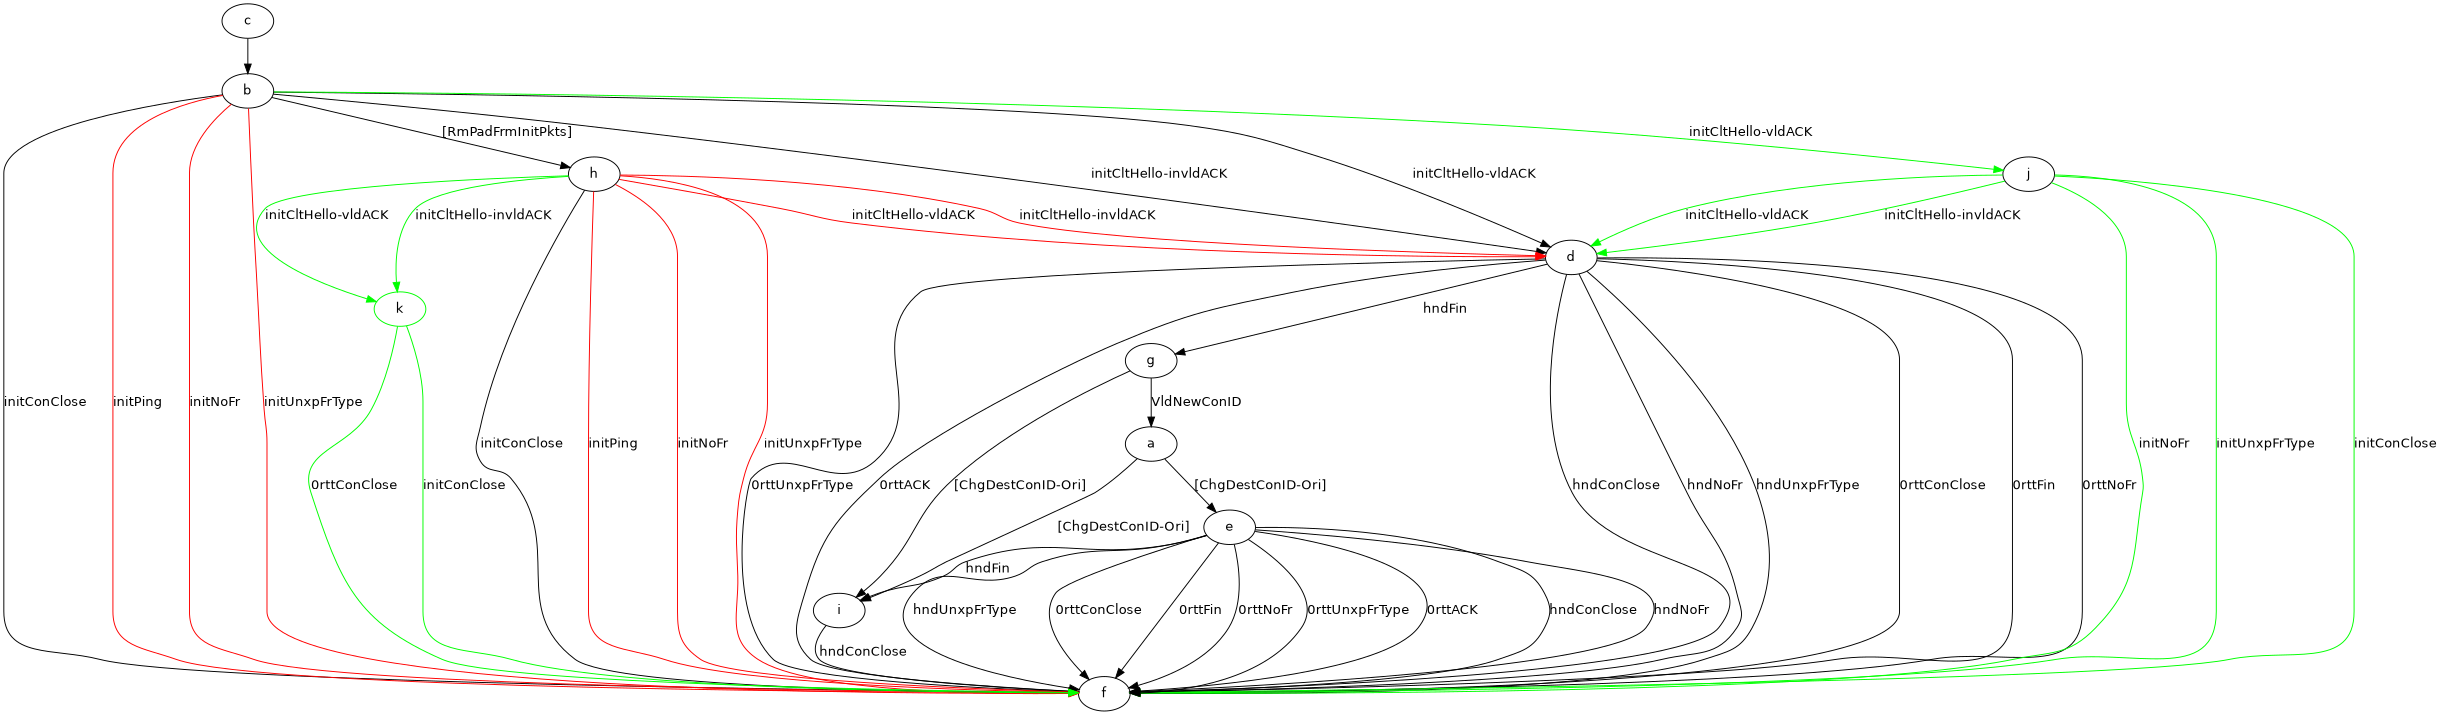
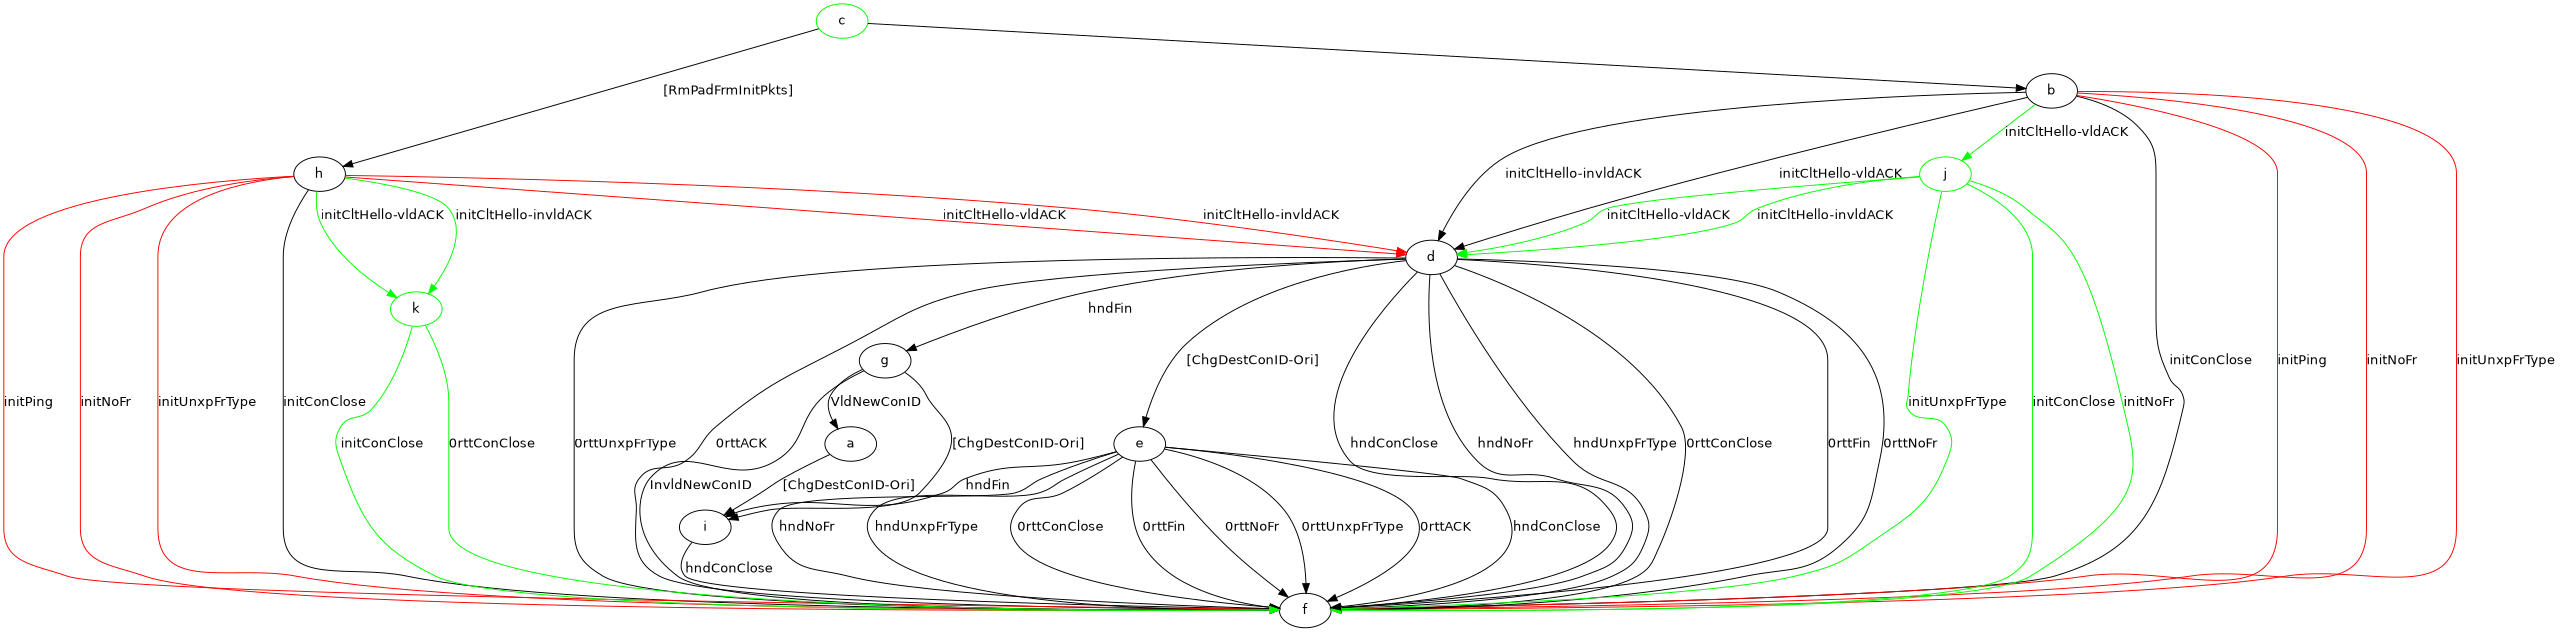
(248, 21) -> (842, 21)
(416, 131) -> (585, 96)
(2029, 174) -> (1945, 174)
(1187, 482) -> (1251, 302)
none -> (669, 568)
